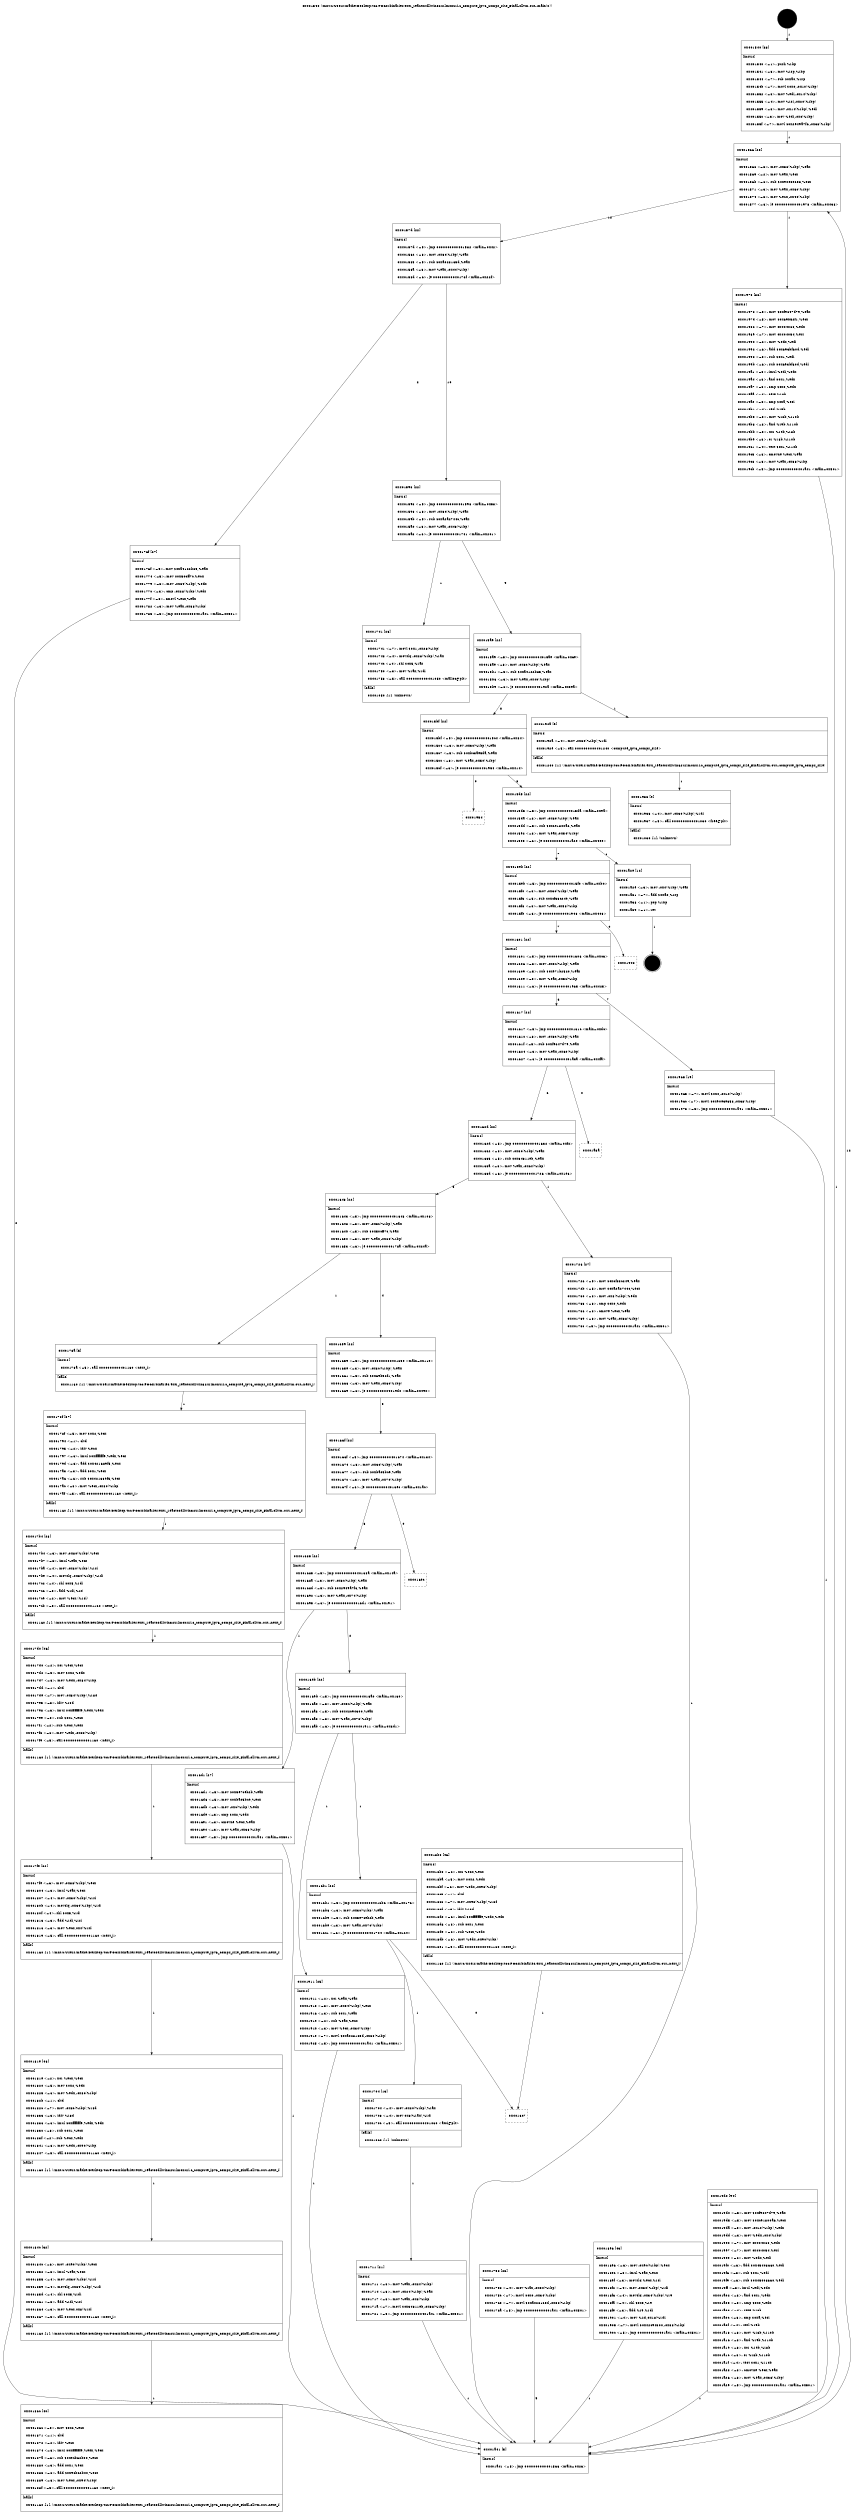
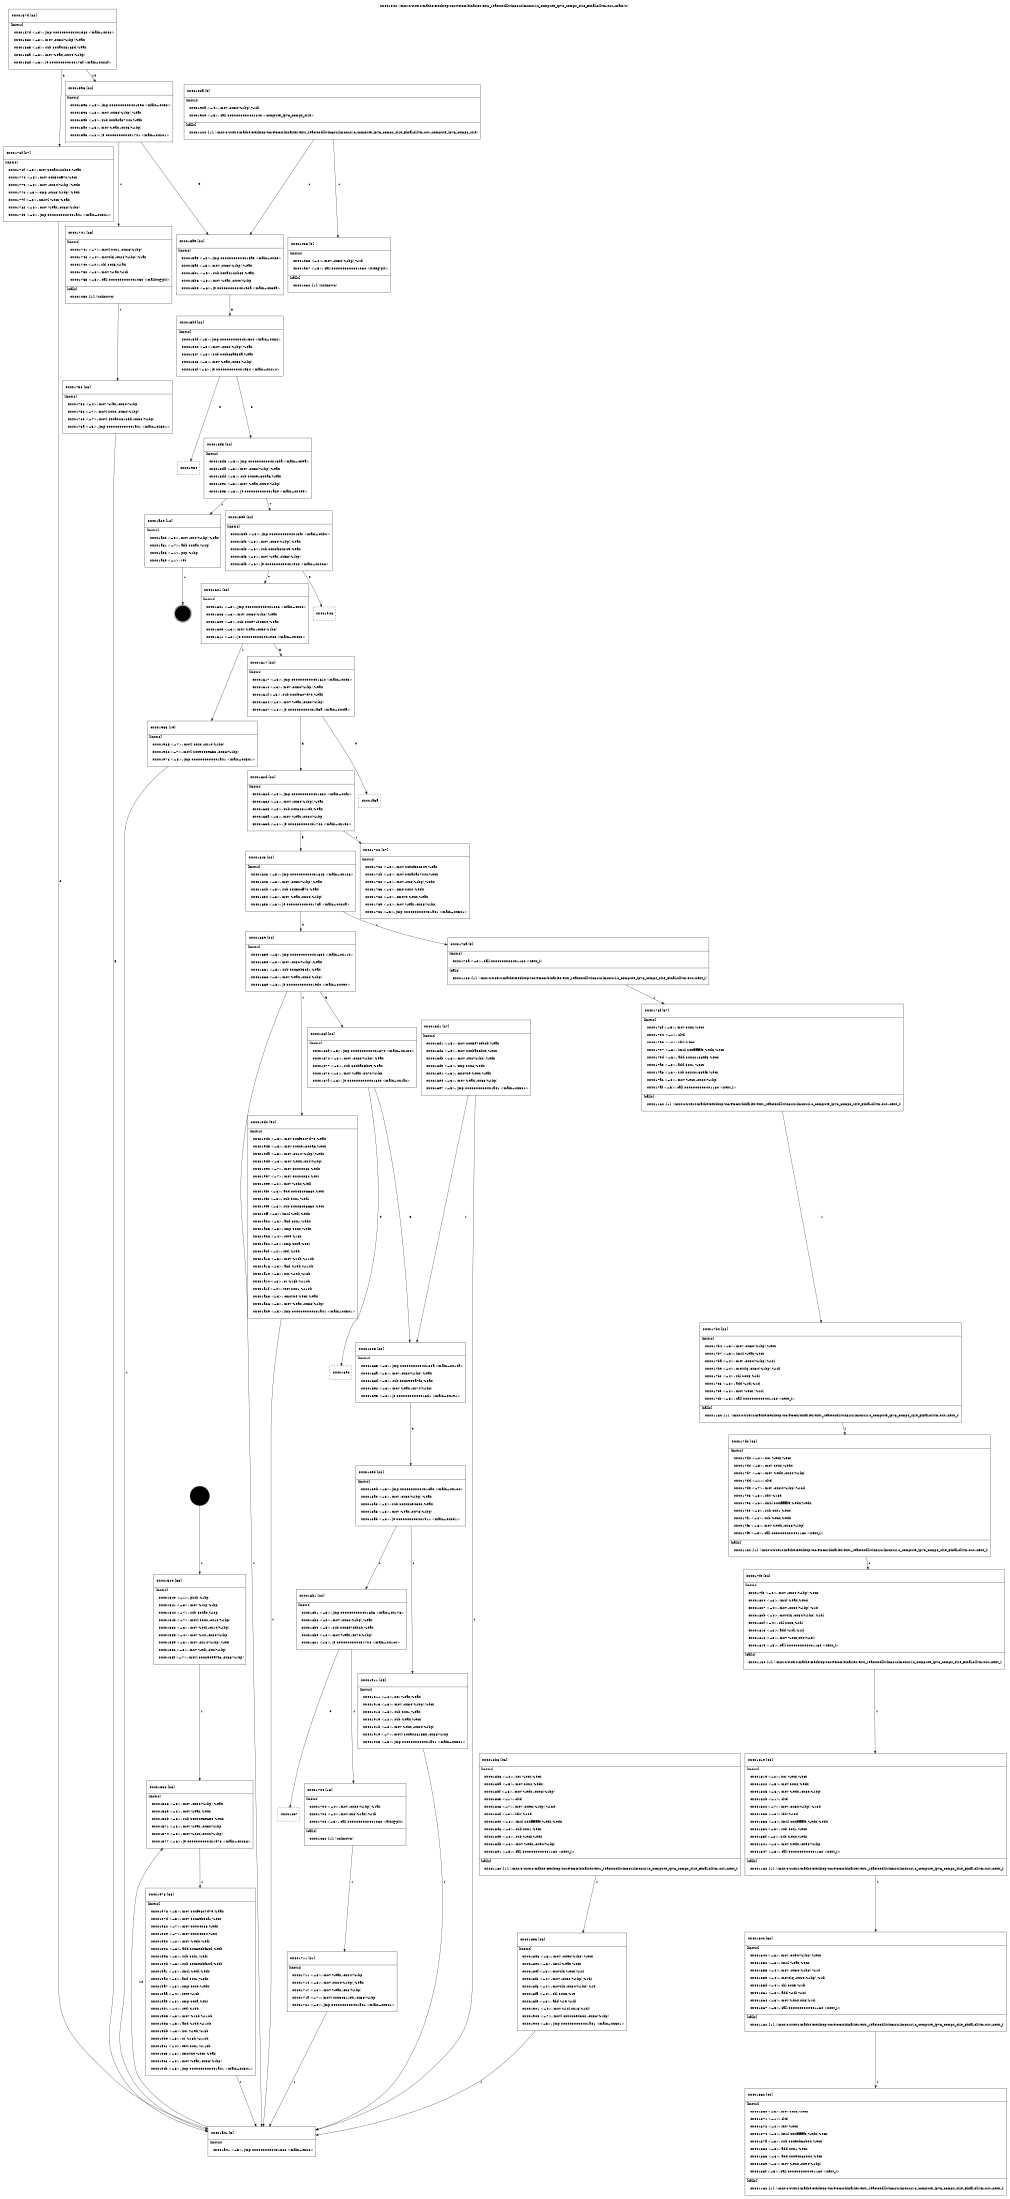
(618, 215) -> none
none -> (118, 341)
(604, 705) -> (283, 186)
(607, 1000) -> (242, 650)
none -> (301, 1052)
(288, 1686) -> (443, 1218)
(693, 1942) -> (252, 1554)
(530, 2039) -> (590, 1903)
